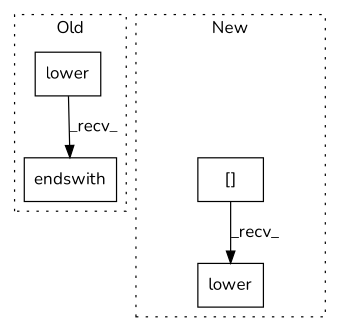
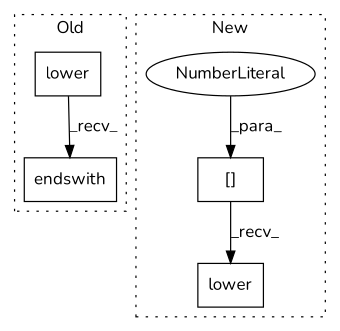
none -> (231, 74)
